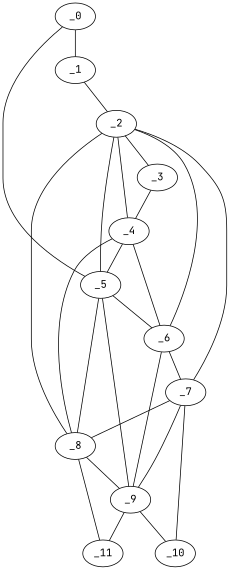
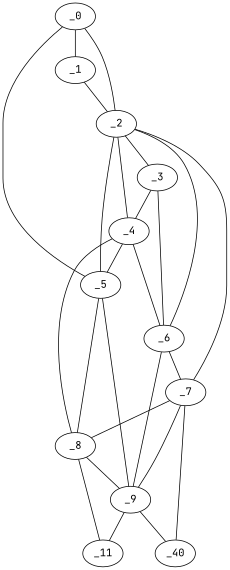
(31, 274) -> (106, 67)
(132, 312) -> (161, 258)
(175, 553) -> (175, 553)
